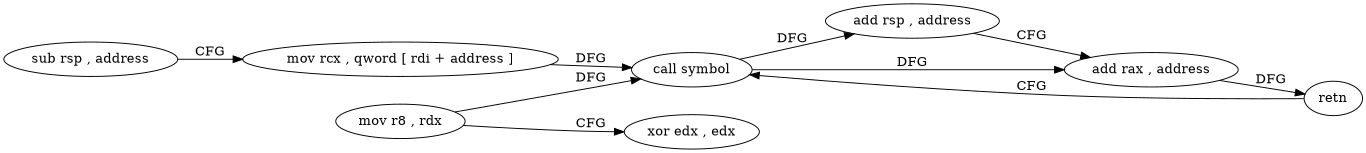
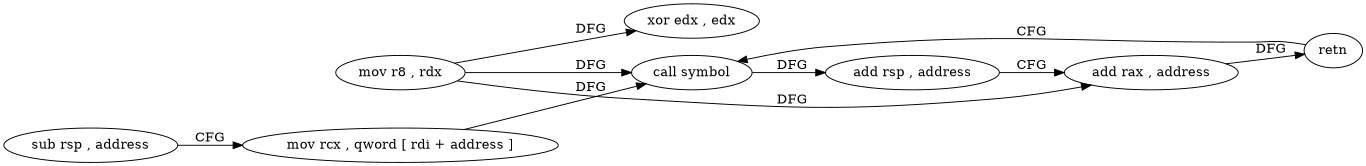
(903, 70) -> (769, 106)
(591, 124) -> (591, 29)
